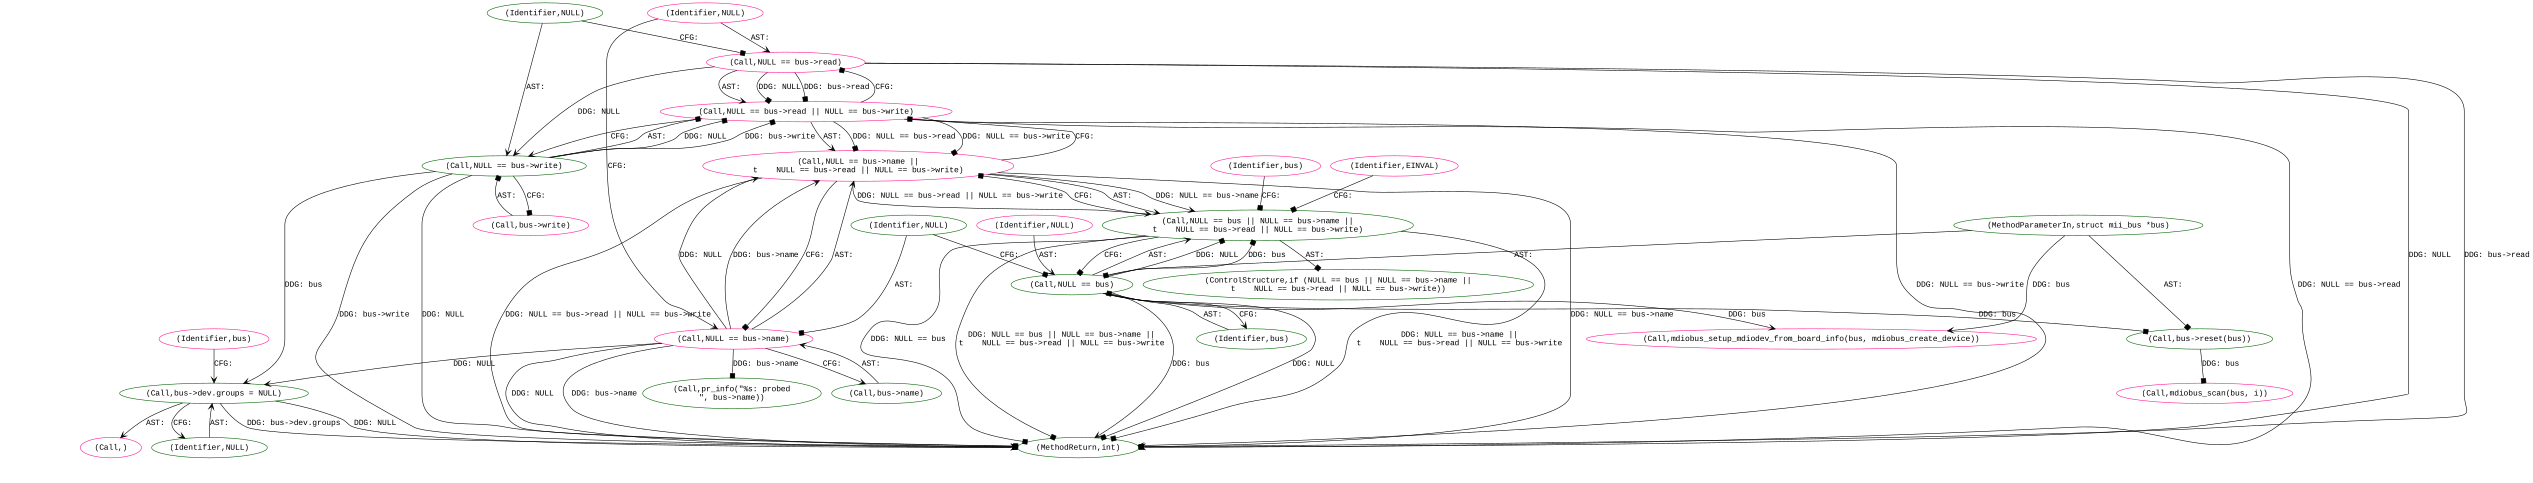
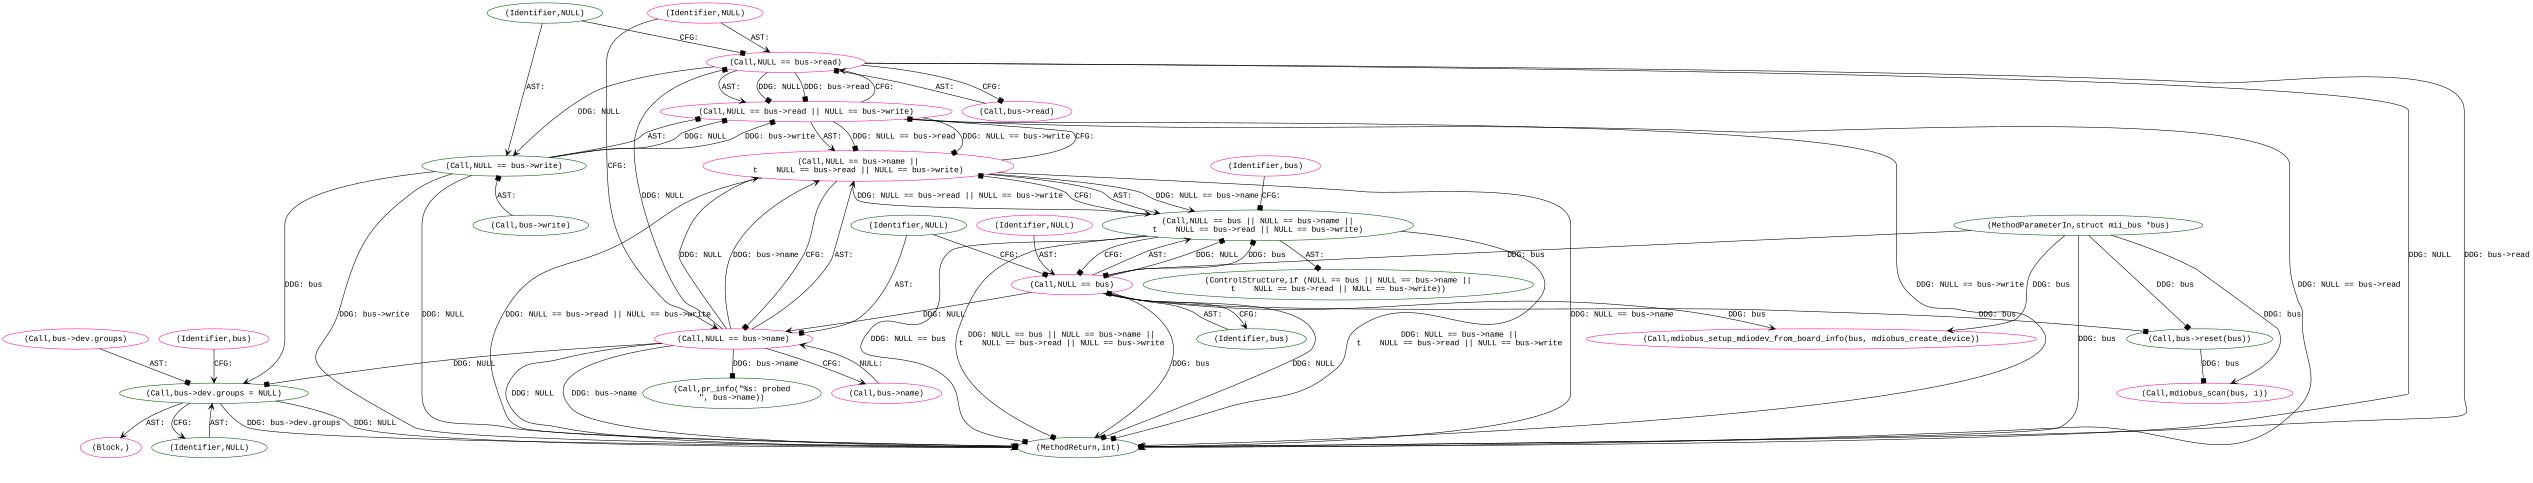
(871, 82) -> (871, 82)
none -> (1017, 112)
(617, 131) -> none
(1394, 166) -> none
none -> (639, 190)
(524, 192) -> none
(531, 225) -> (531, 225)
(1526, 255) -> (1526, 255)
(1072, 285) -> (1072, 285)
(2176, 285) -> (2176, 285)
none -> (2230, 294)
none -> (912, 313)
none -> (76, 339)
(465, 358) -> (465, 358)
(874, 364) -> (874, 364)
(887, 393) -> (887, 393)
none -> (1702, 440)
(111, 448) -> (111, 448)
